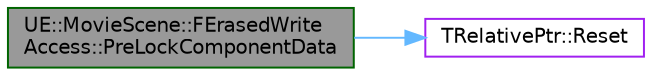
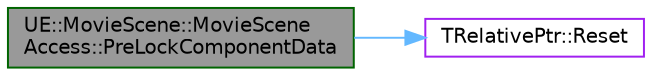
(181, 38) -> (181, 38)
